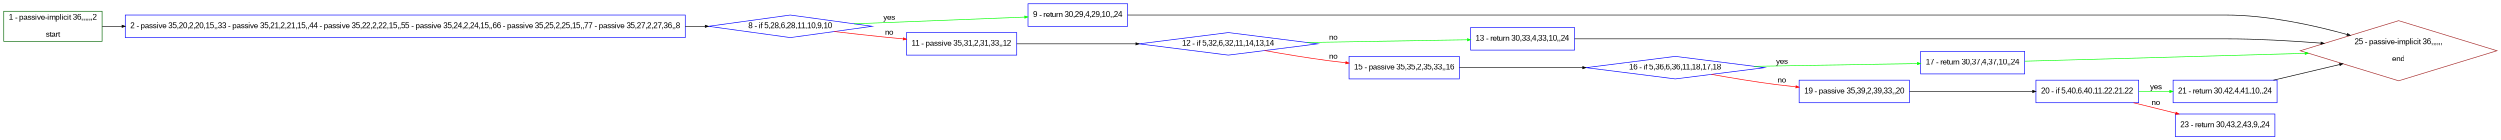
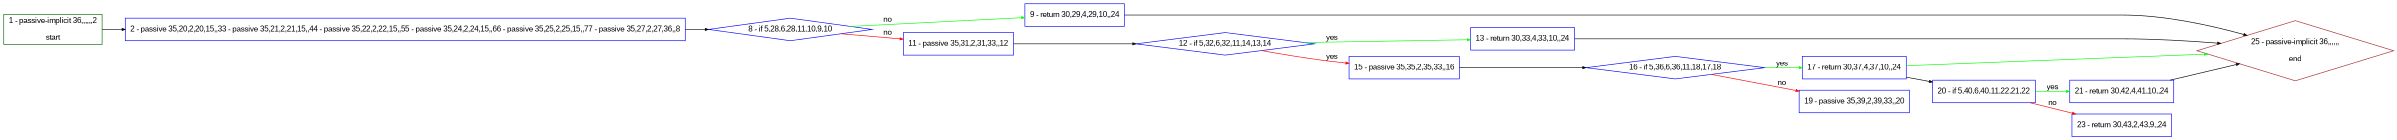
(889, 18) -> (888, 20)
(1333, 38) -> (1332, 38)
(1333, 57) -> (1332, 57)
(1971, 91) -> (1918, 79)
